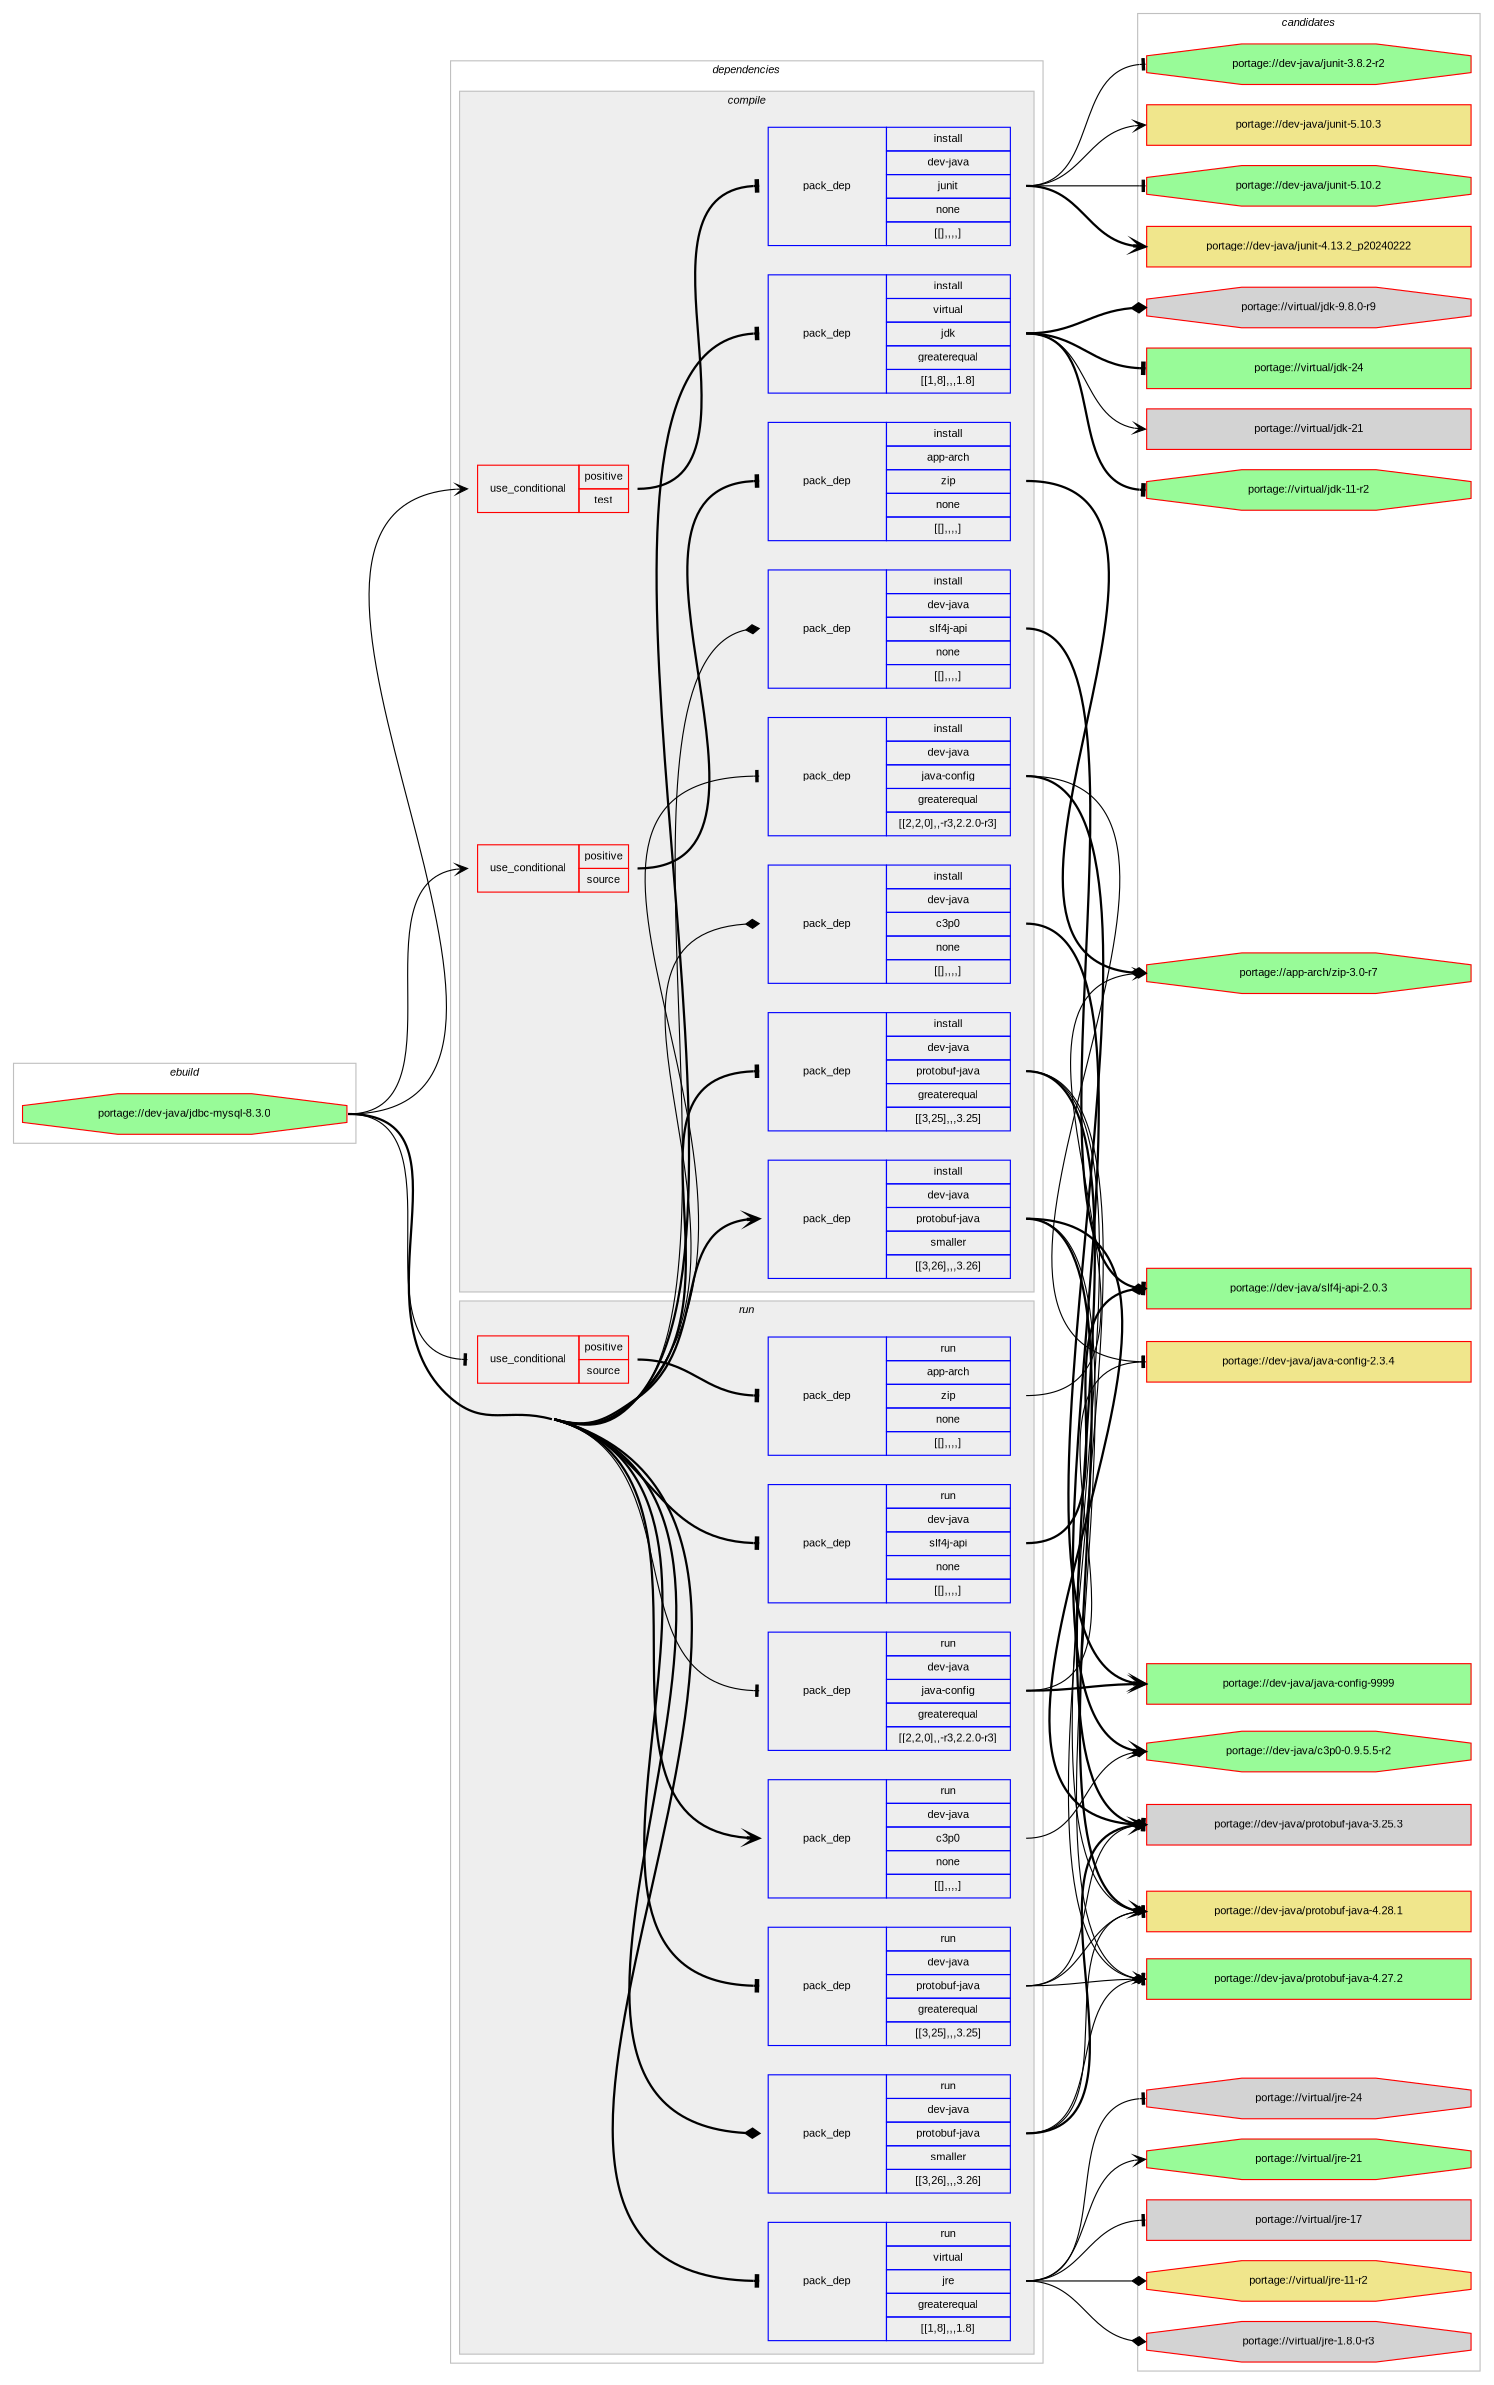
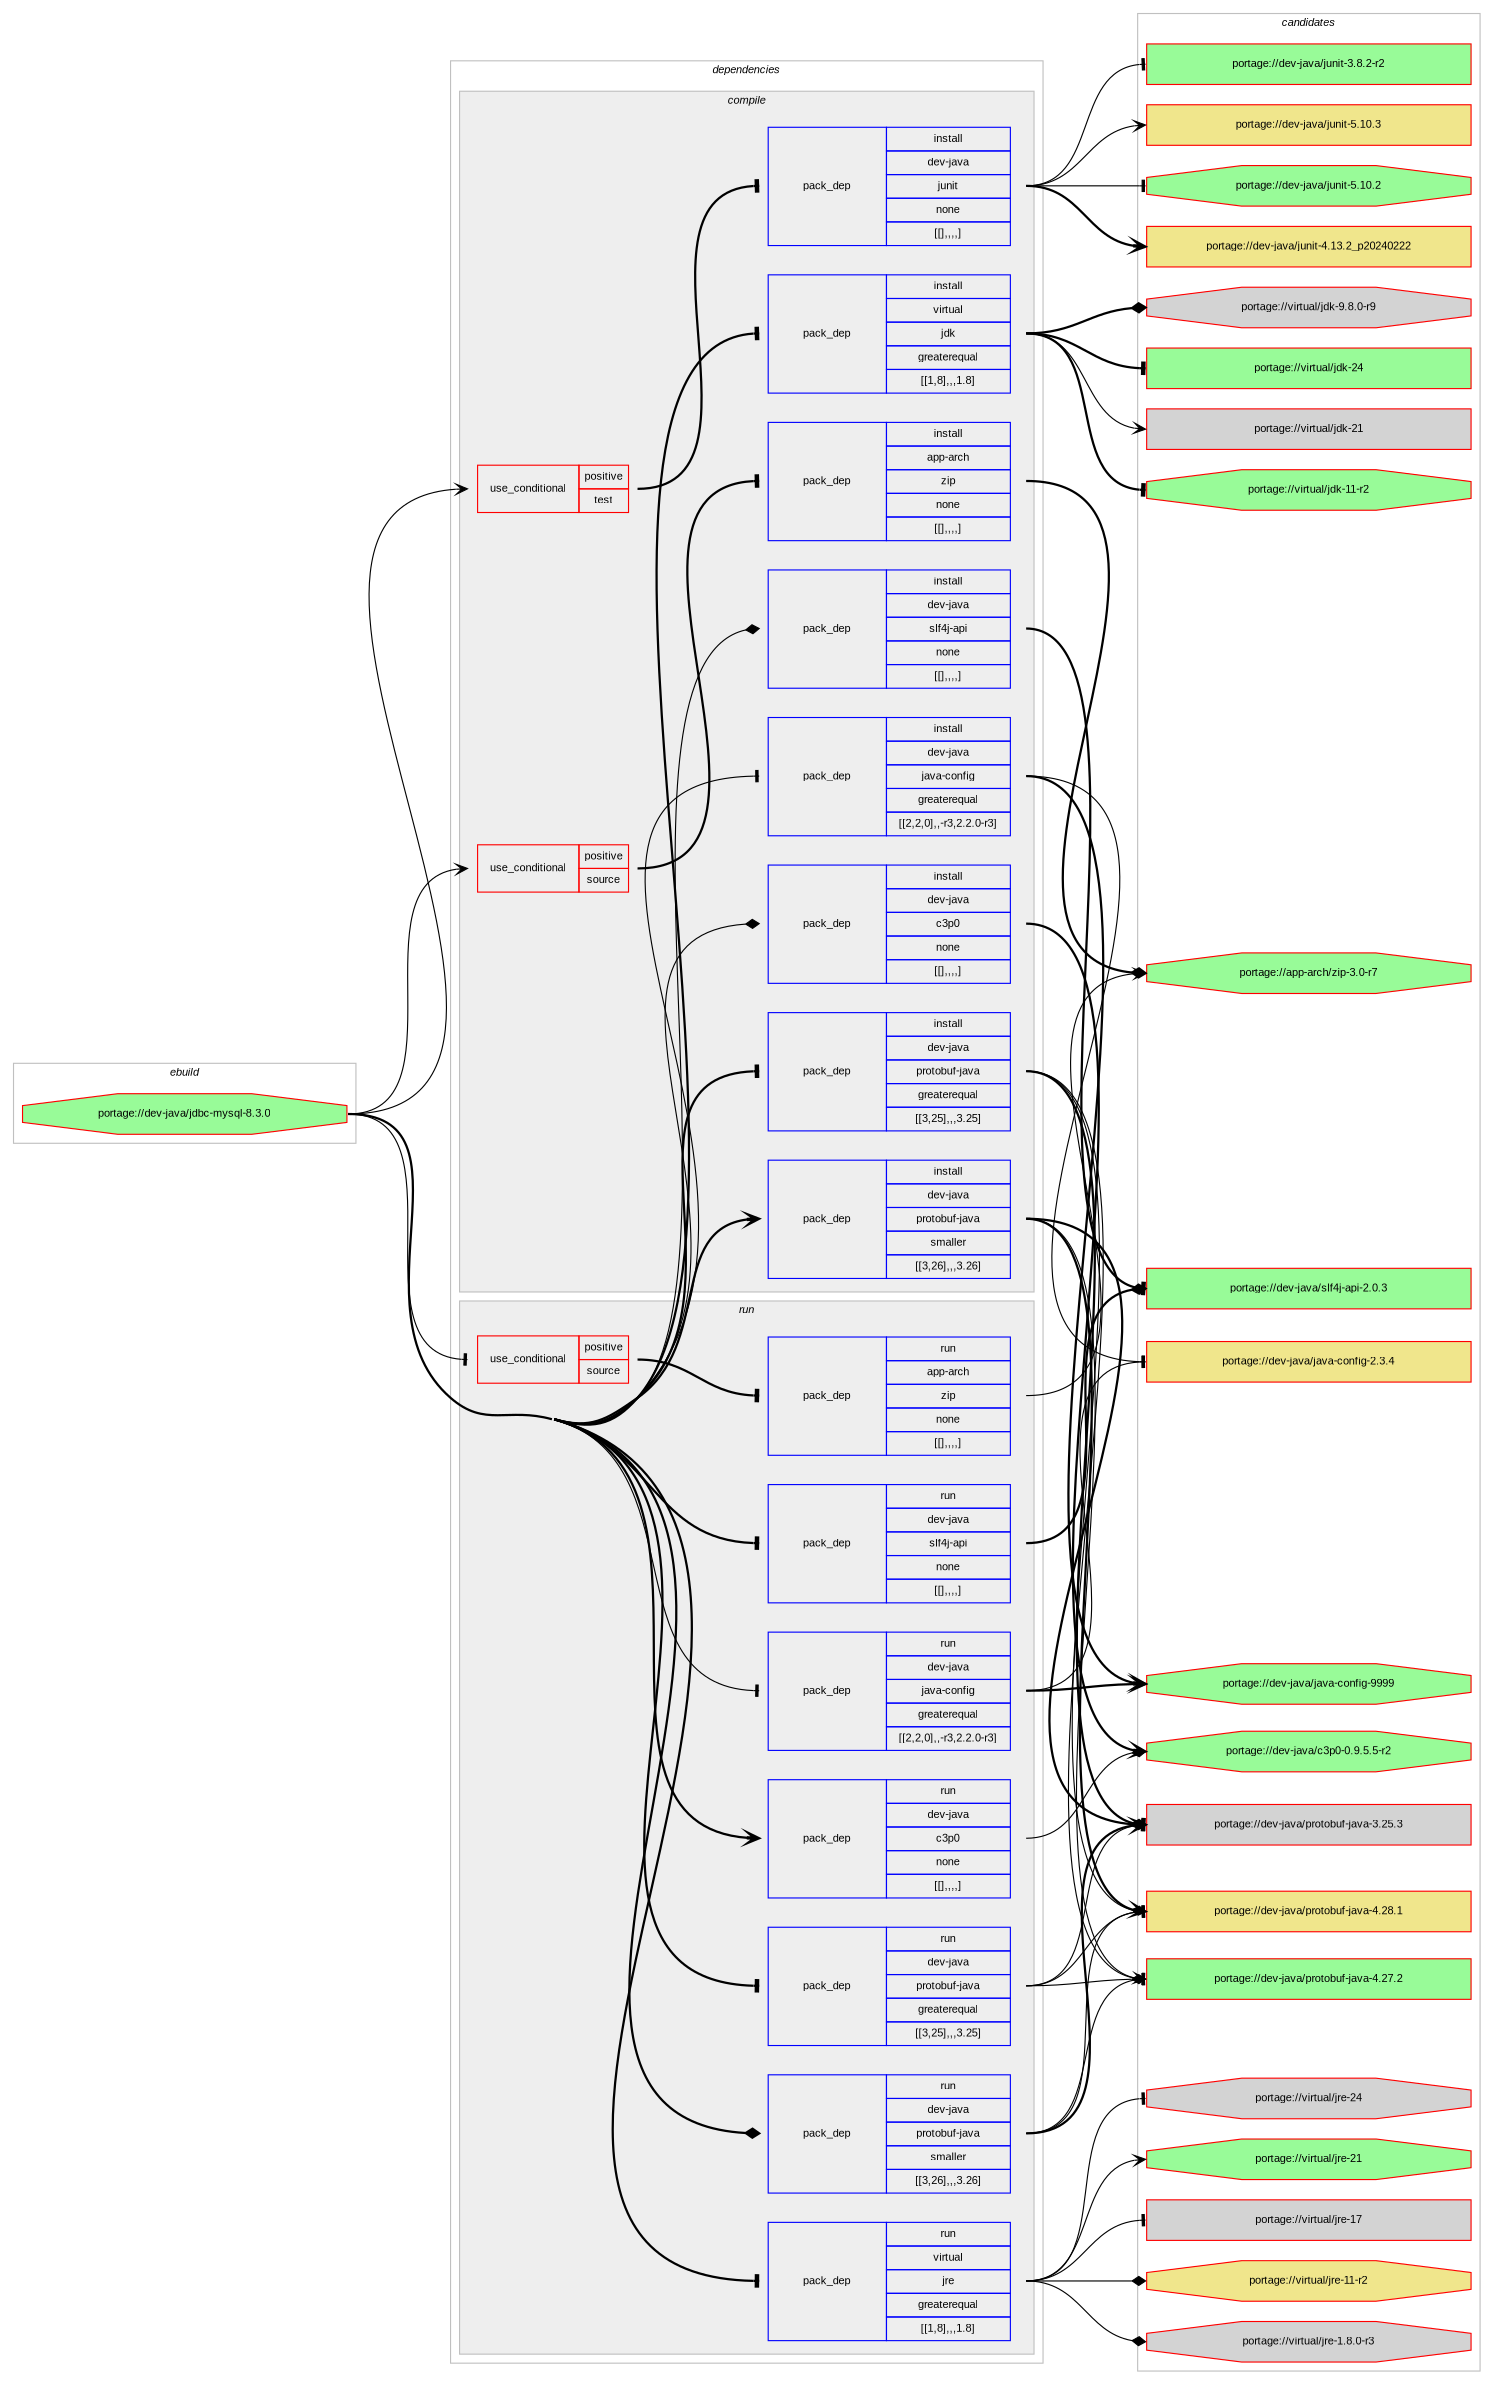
(1309, 64) -> (1309, 64)
(1309, 1684) -> (1309, 1684)
